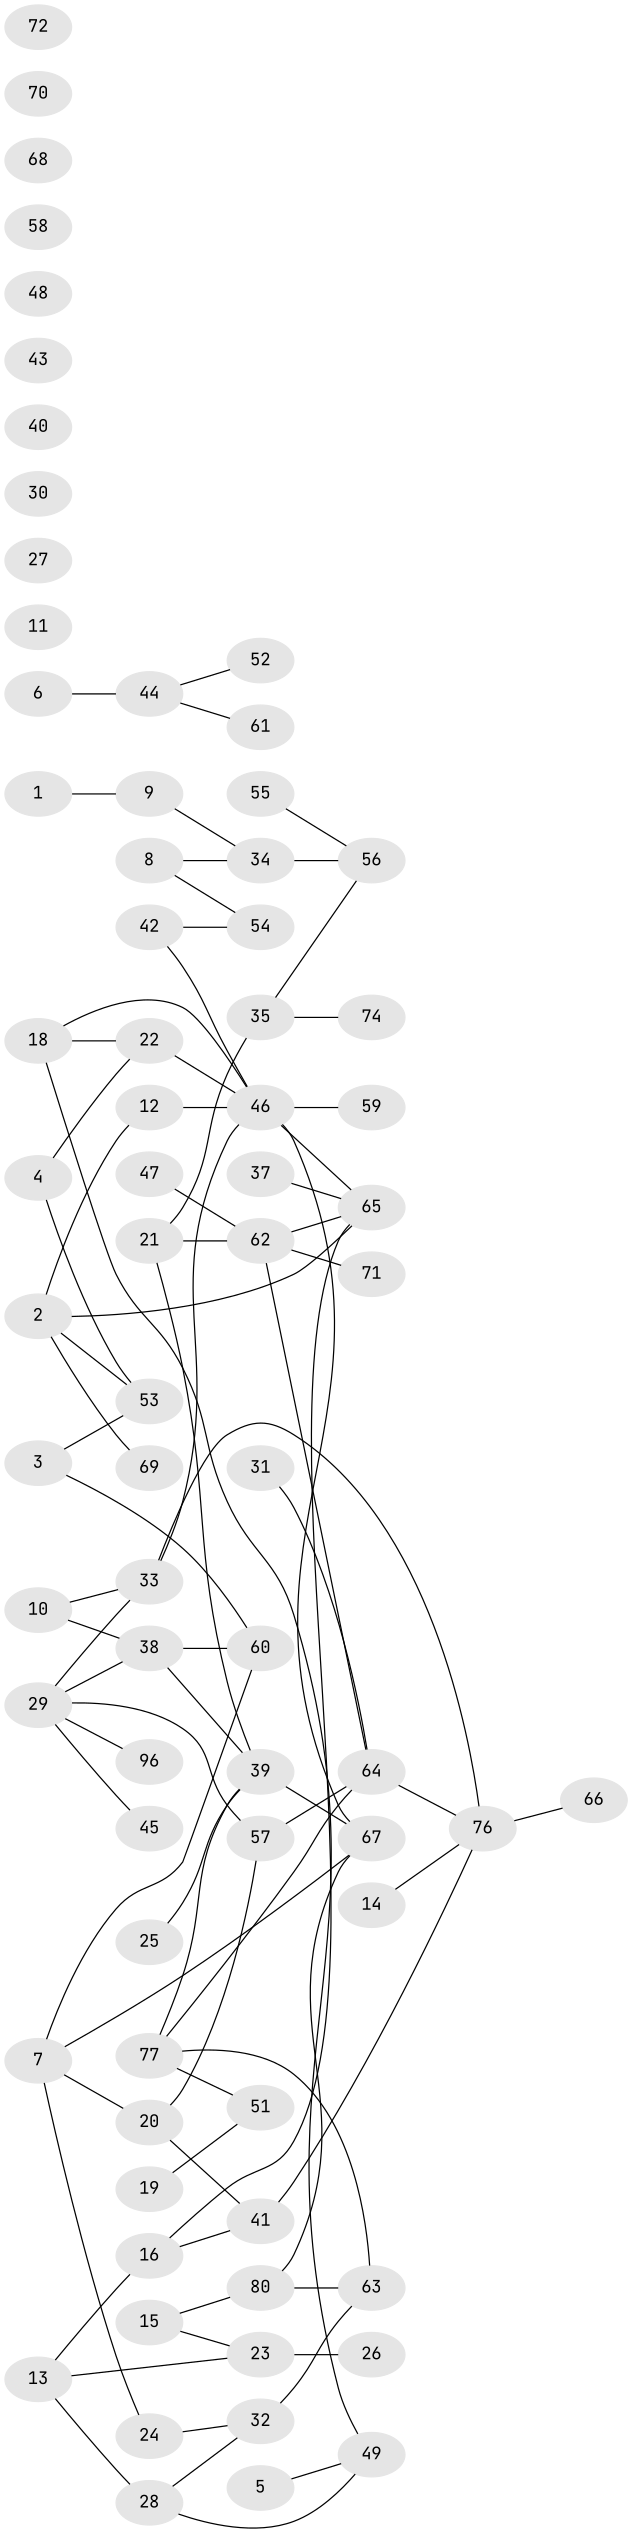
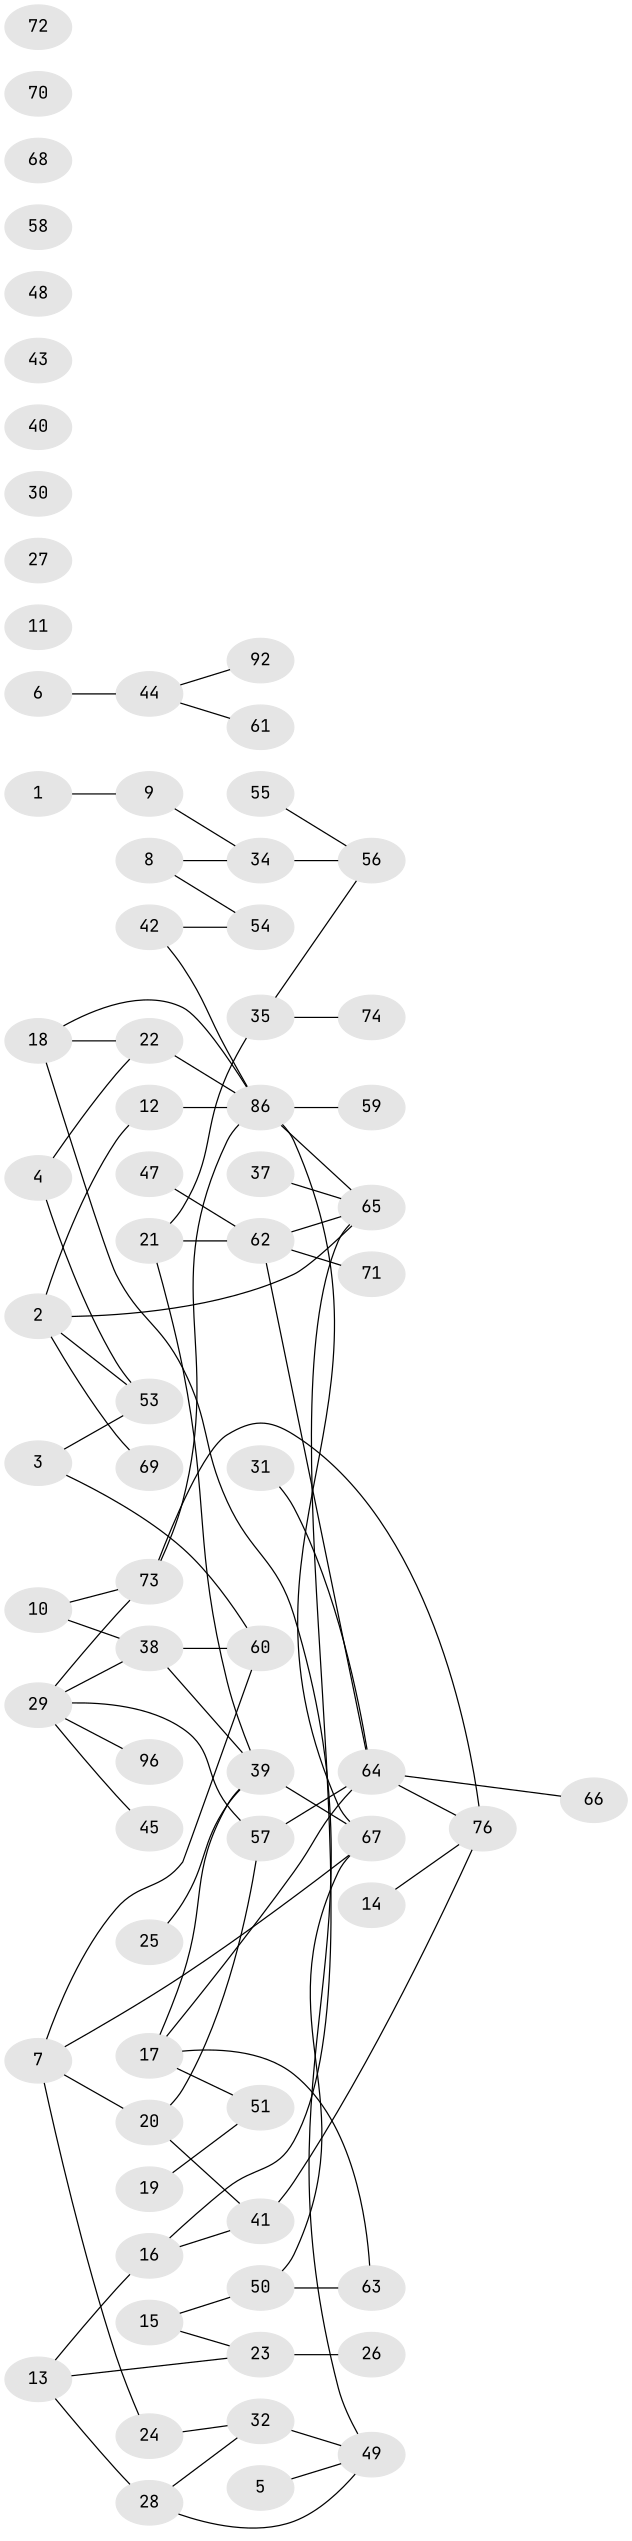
(261, 661) -> (261, 661)
(261, 1108) -> (261, 1108)
(149, 1582) -> (149, 1582)
(538, 1814) -> (487, 1787)
(149, 2056) -> (149, 2056)
(261, 2288) -> (261, 2288)
(312, 2362) -> (316, 2438)
